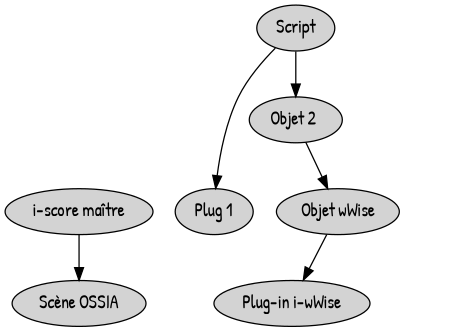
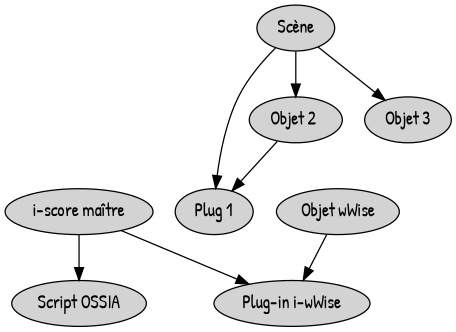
(296, 28) -> (296, 28)
none -> (408, 120)
(314, 160) -> (259, 161)
none -> (179, 255)
(79, 303) -> (79, 303)
